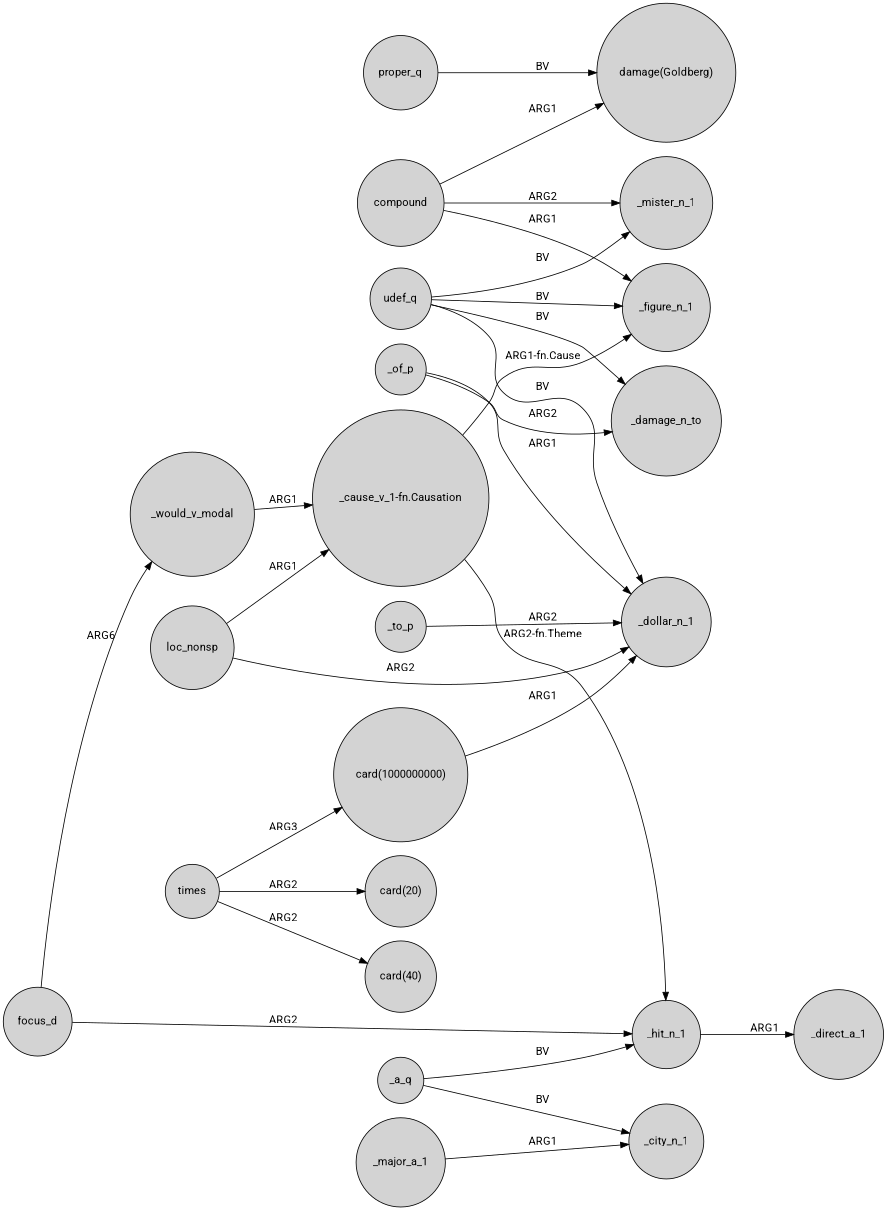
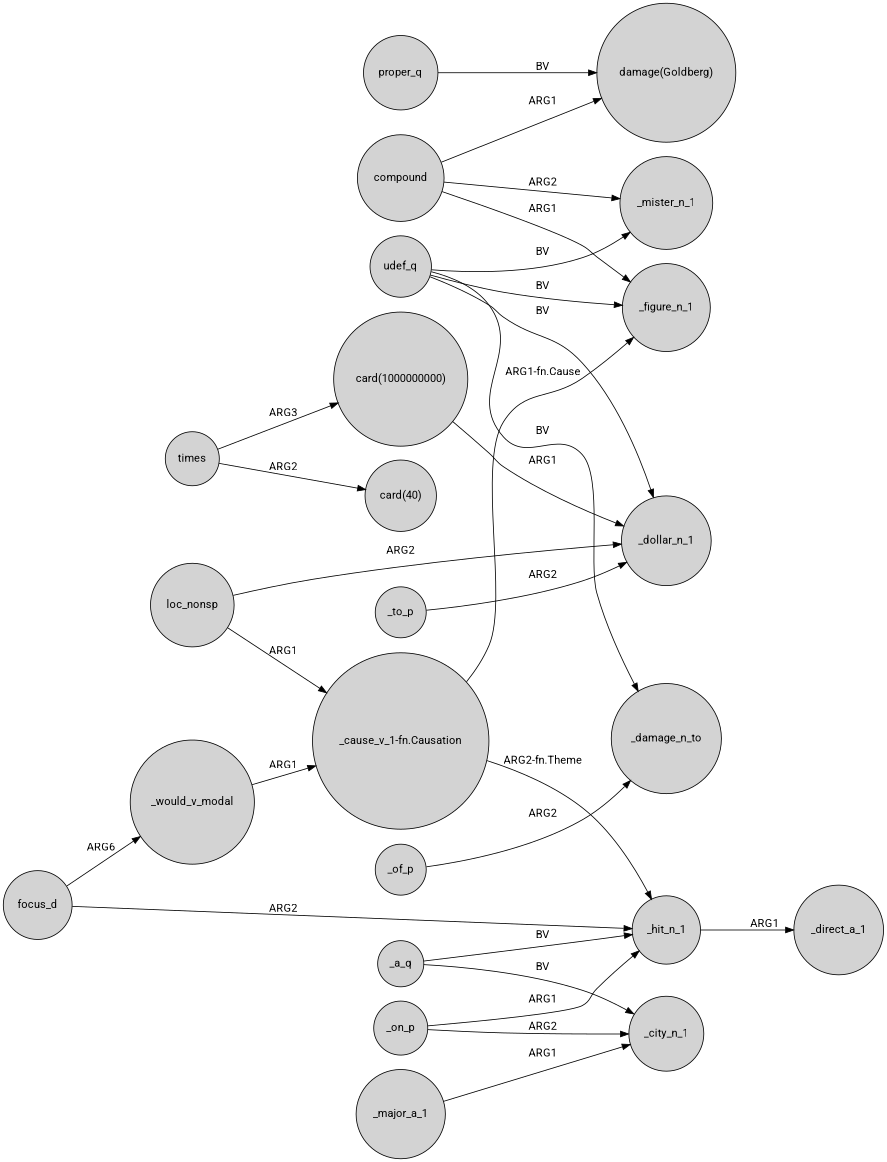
(521, 477) -> none
(401, 891) -> none
none -> (401, 1028)
